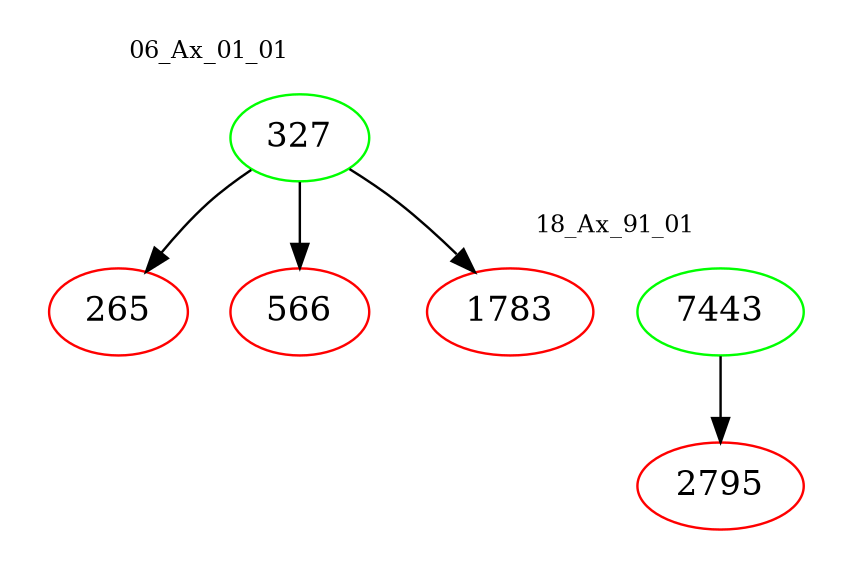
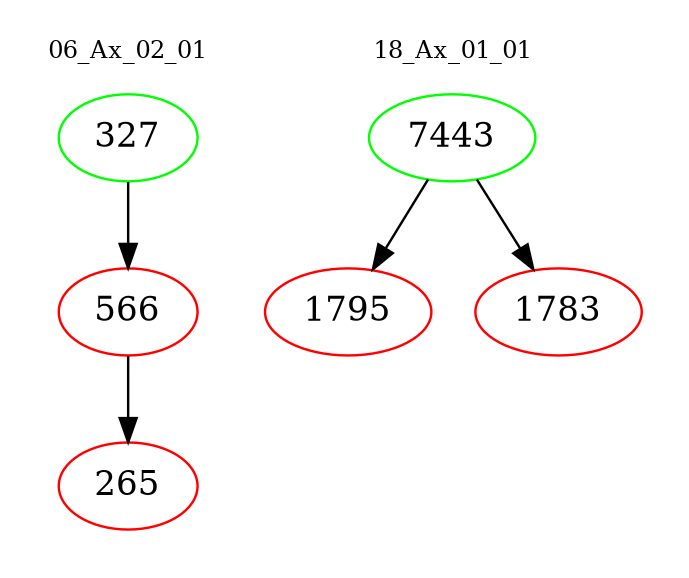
(209, 52) -> (128, 52)
(203, 208) -> (128, 387)
(424, 224) -> (498, 214)
(615, 226) -> (453, 52)
(721, 486) -> (348, 312)
